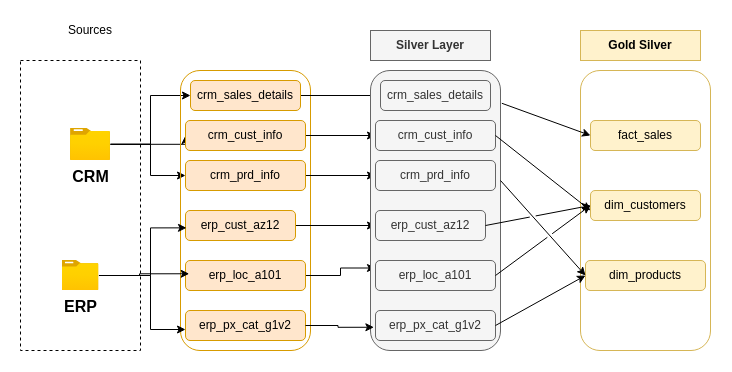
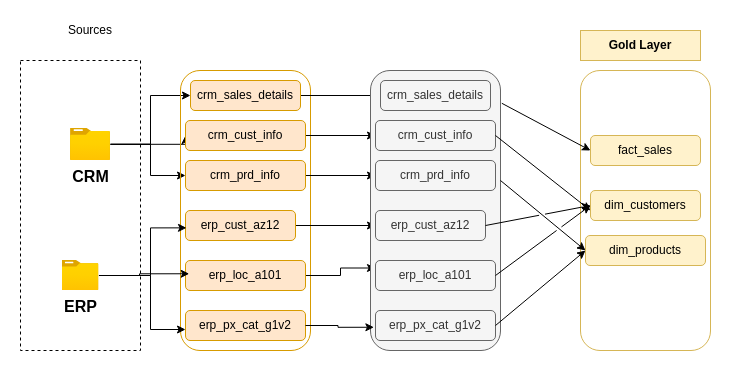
(431, 46) -> none
(641, 46) -> (641, 46)
(646, 136) -> (646, 151)
(646, 276) -> (646, 251)
